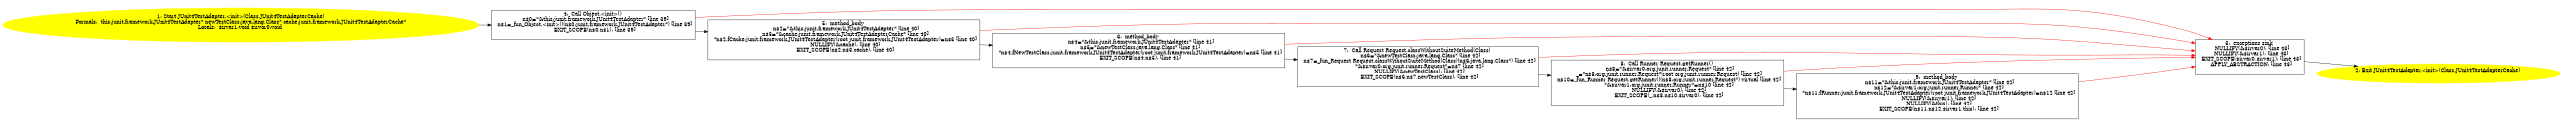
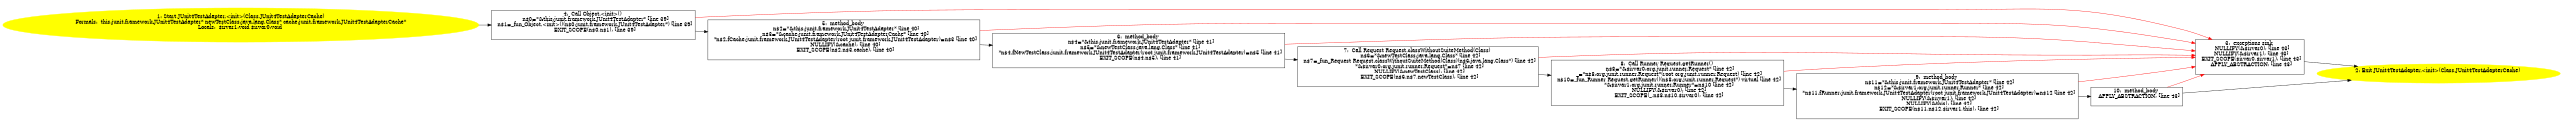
none -> (2137, 97)
